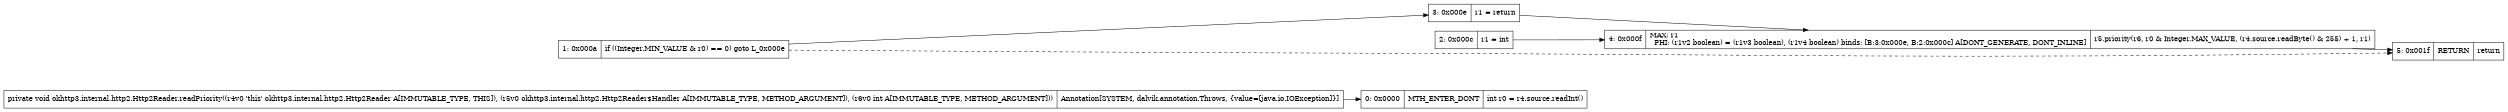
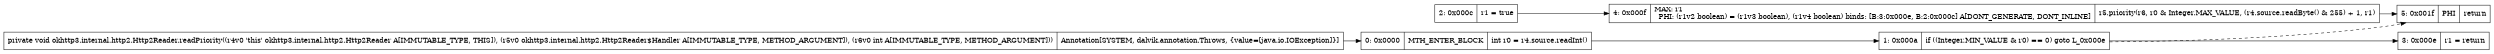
(1661, 23) -> none
(1495, 40) -> (1497, 13)
none -> (1733, 41)
(2454, 51) -> (2449, 14)
(1444, 99) -> (1446, 41)
